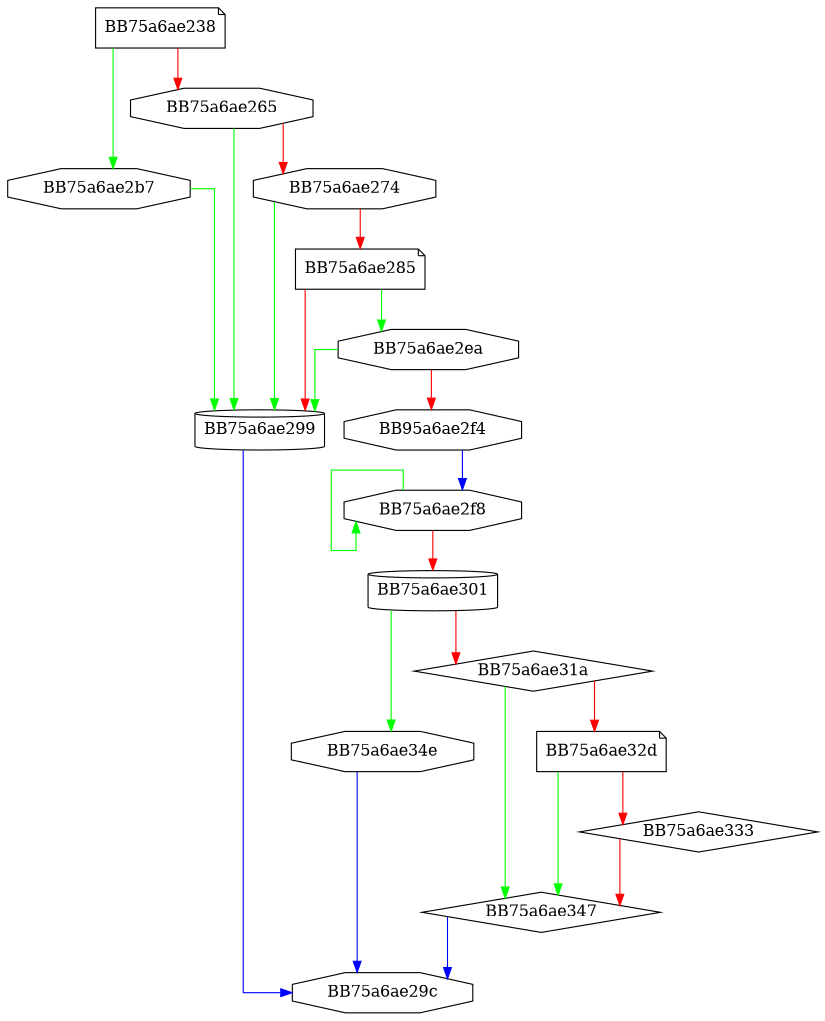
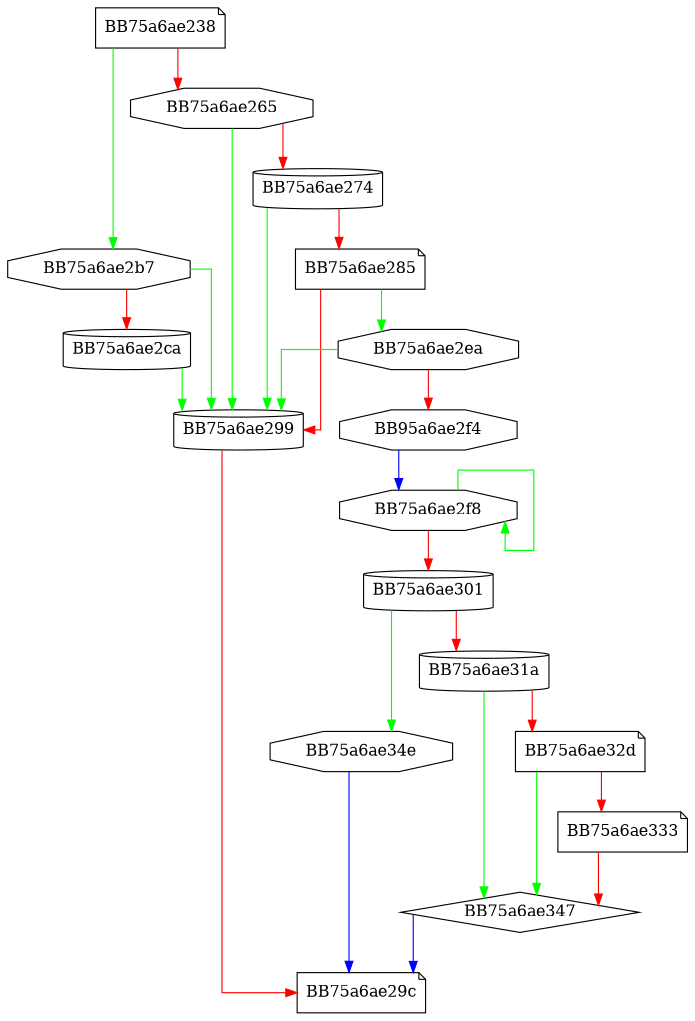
(345, 189) -> (318, 189)
none -> (127, 350)
(533, 671) -> (484, 671)
(243, 740) -> (222, 753)
(699, 832) -> (623, 832)
(383, 993) -> (361, 993)
